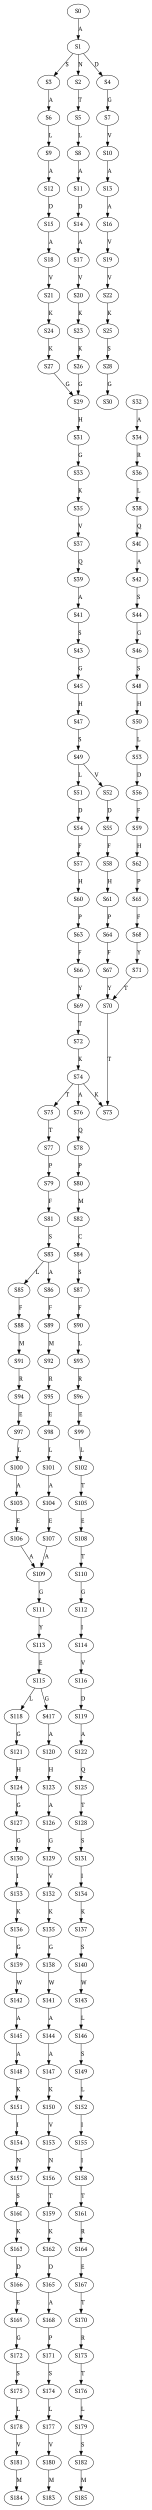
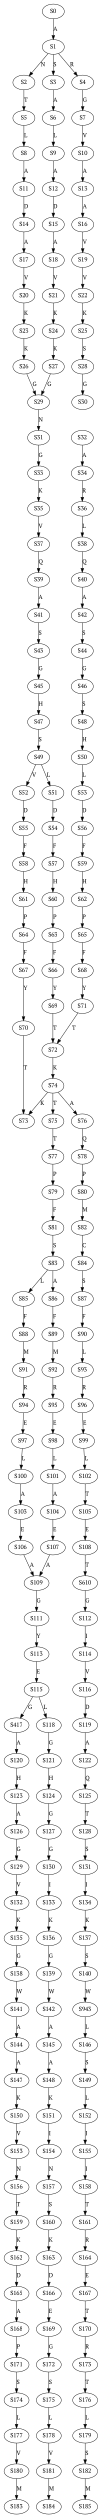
(97, 65) -> (72, 65)
(80, 420) -> (41, 420)
(124, 987) -> (69, 1026)
(81, 1575) -> (85, 1583)
(81, 2001) -> (85, 2009)
